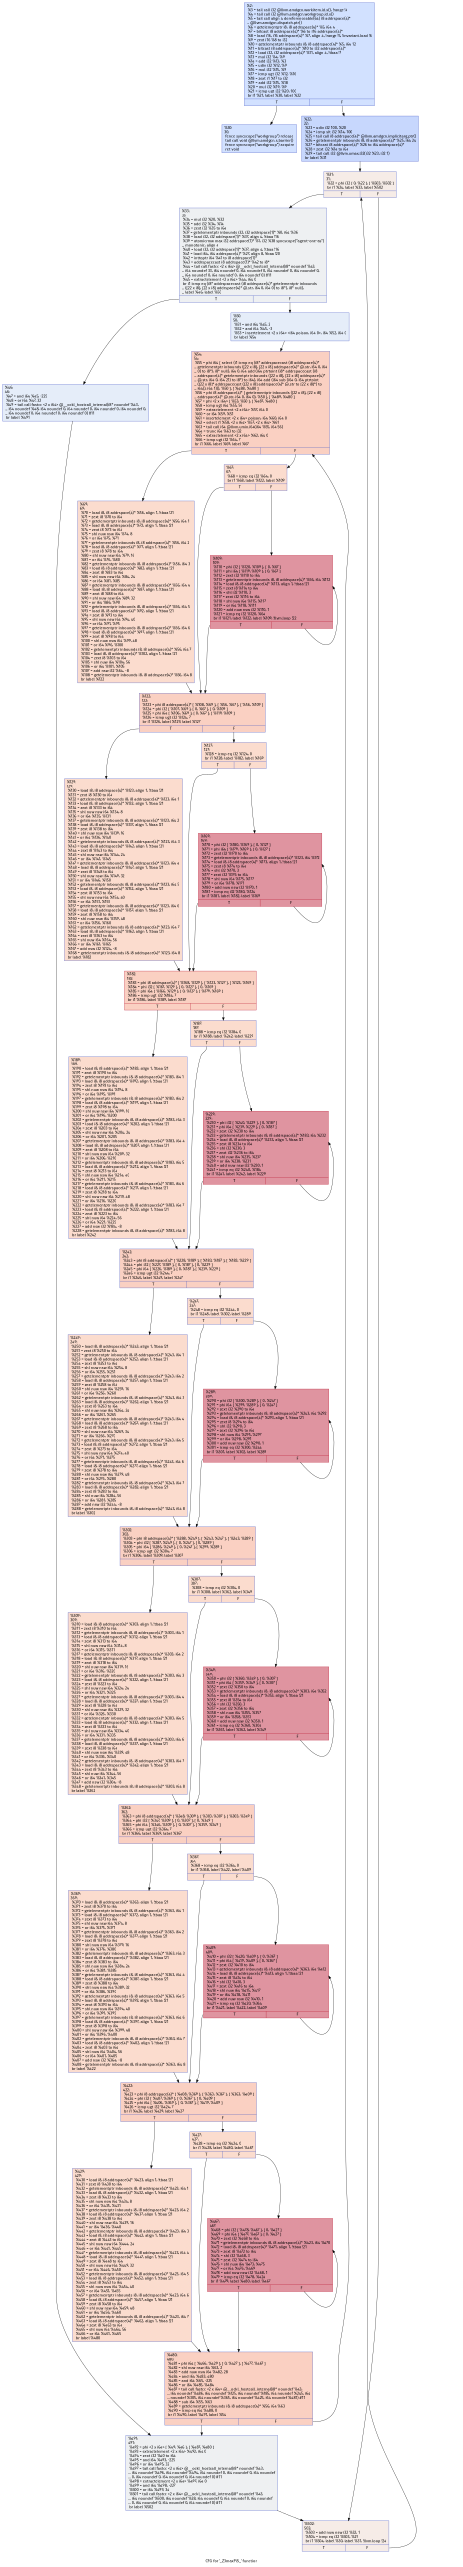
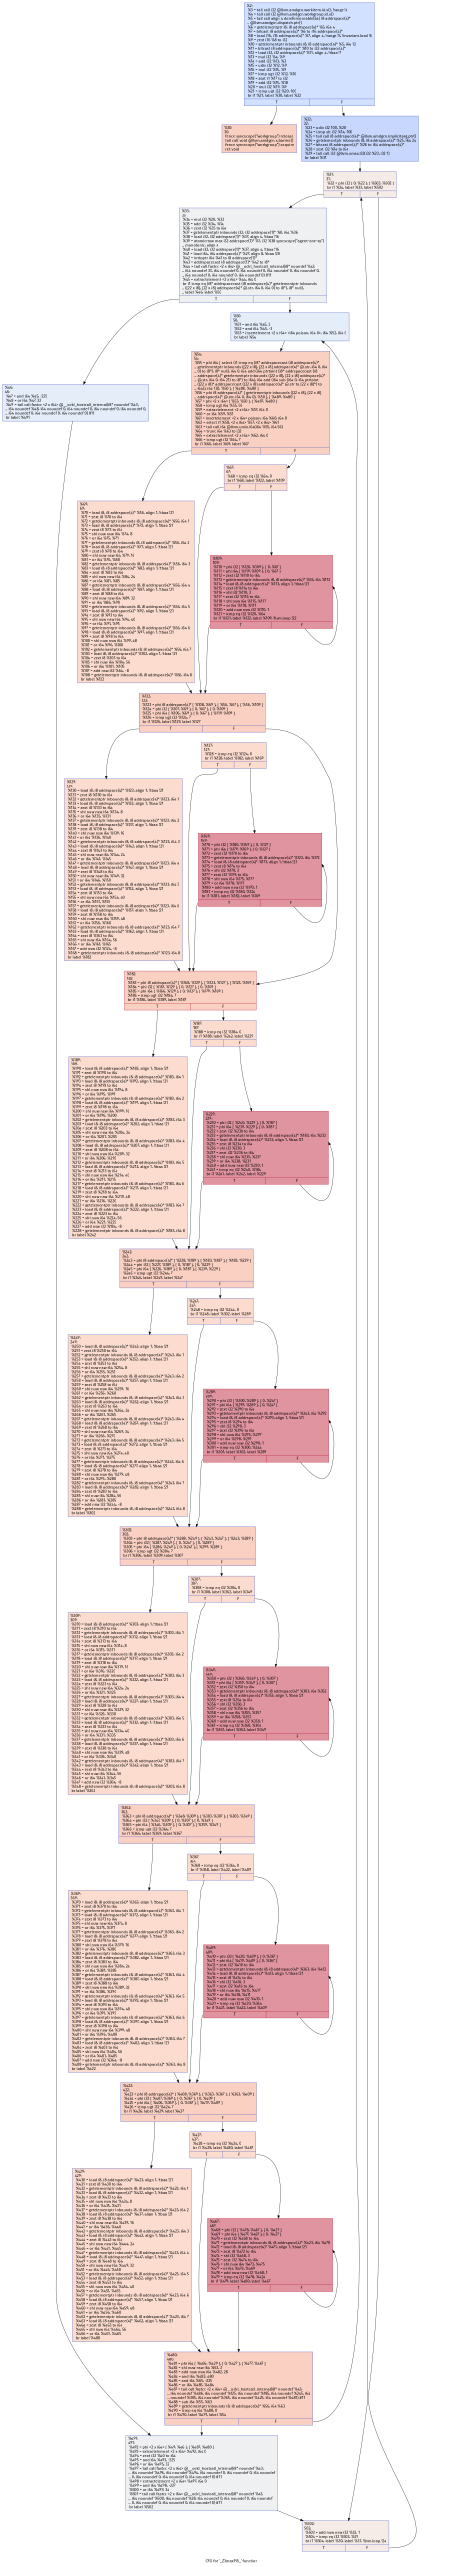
(259, 139) -> (259, 139)
(234, 736) -> (337, 864)
(346, 1443) -> (357, 1386)
